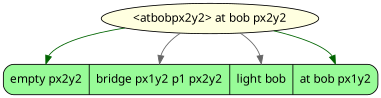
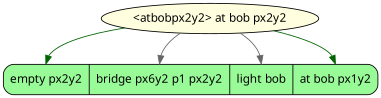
(159, 79) -> (159, 79)
